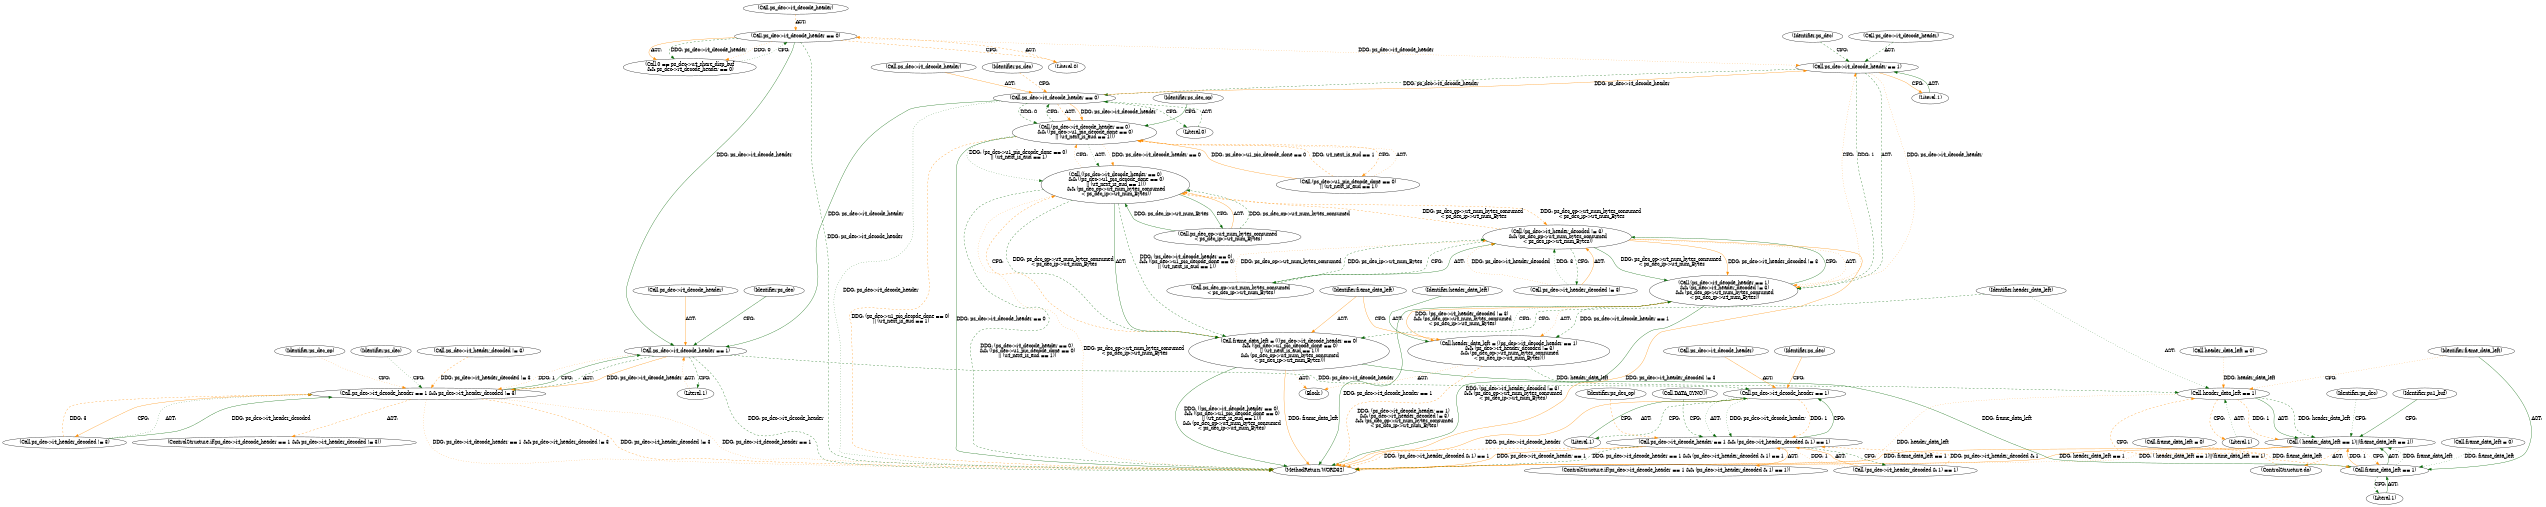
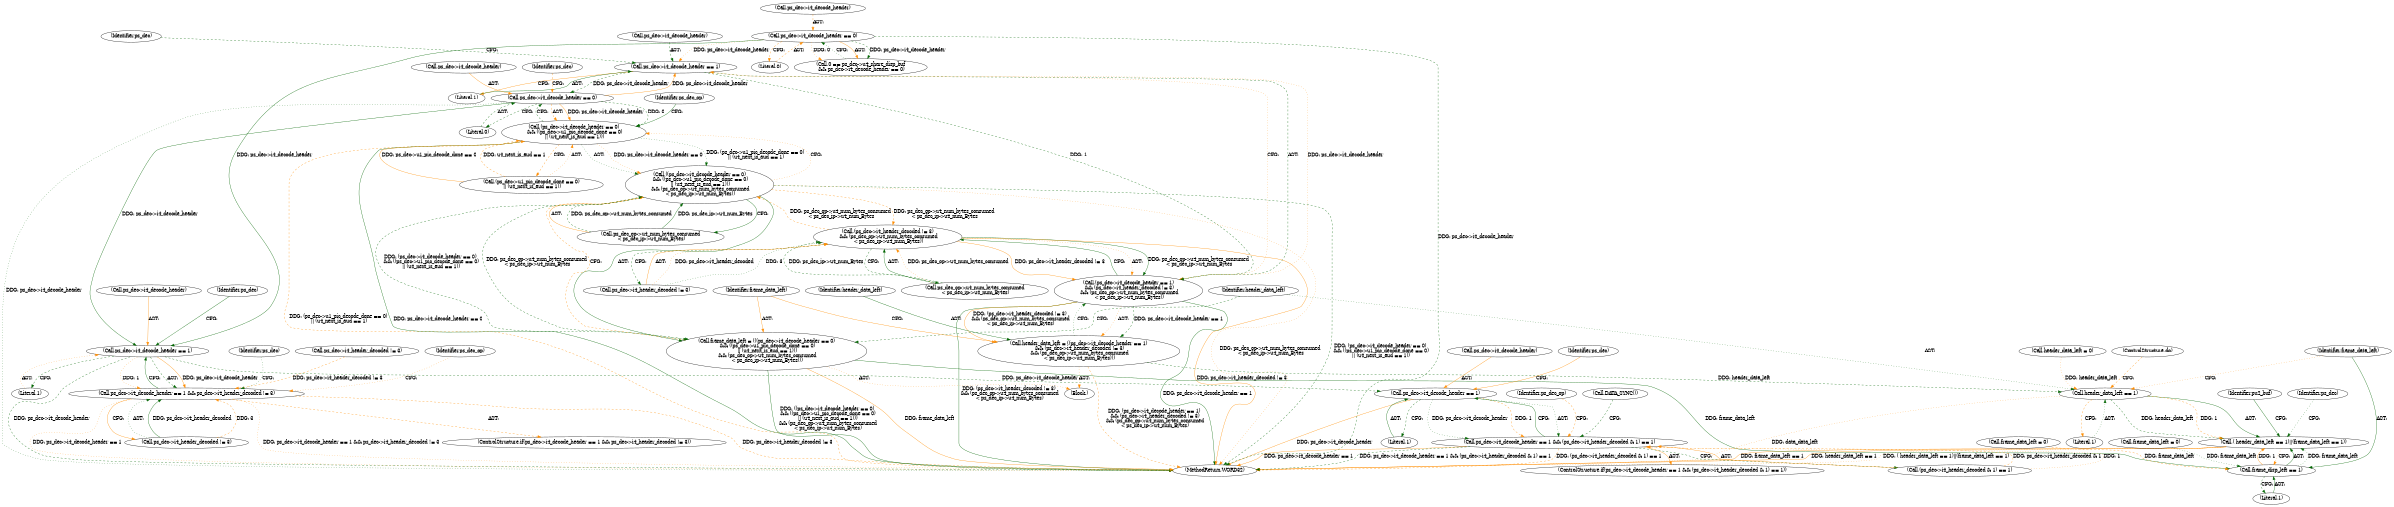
(2425, 394) -> (2250, 394)
(1923, 443) -> (1795, 443)
(2326, 458) -> none
(2385, 471) -> (2271, 471)
